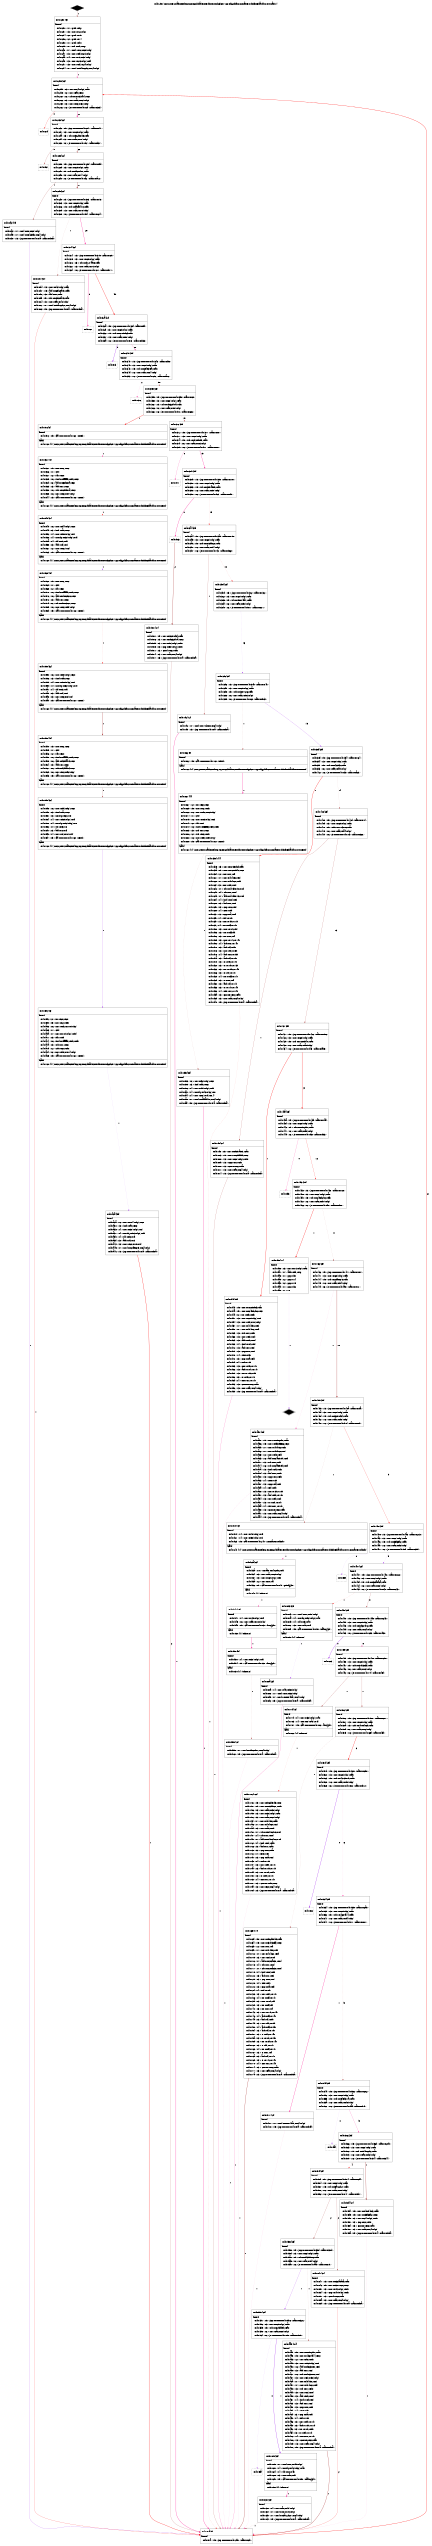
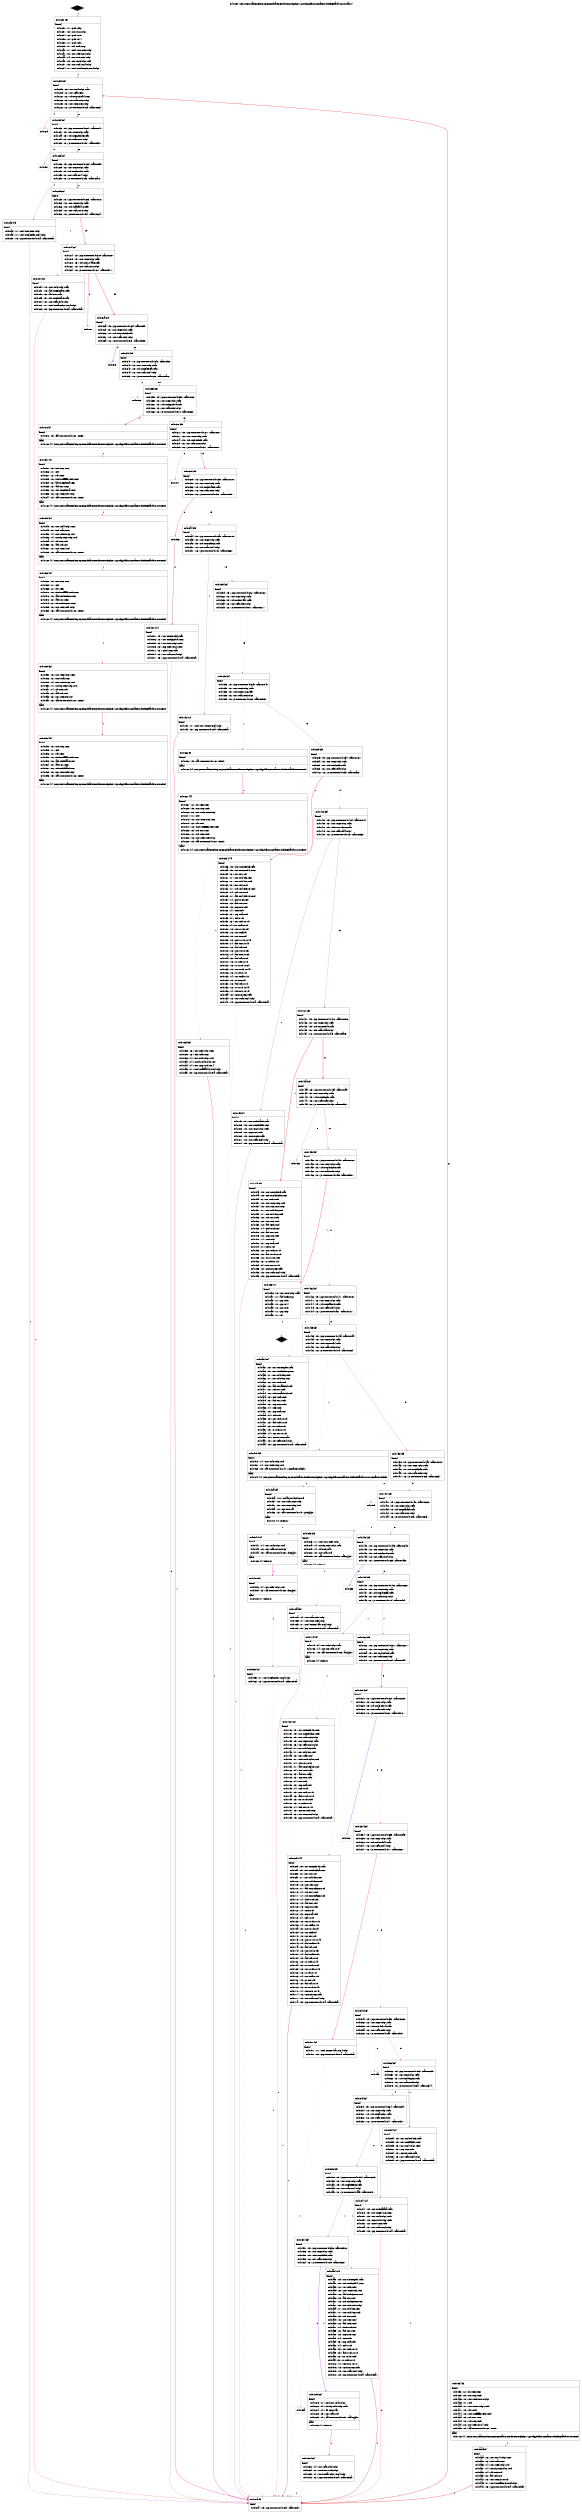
(103, 823) -> none
